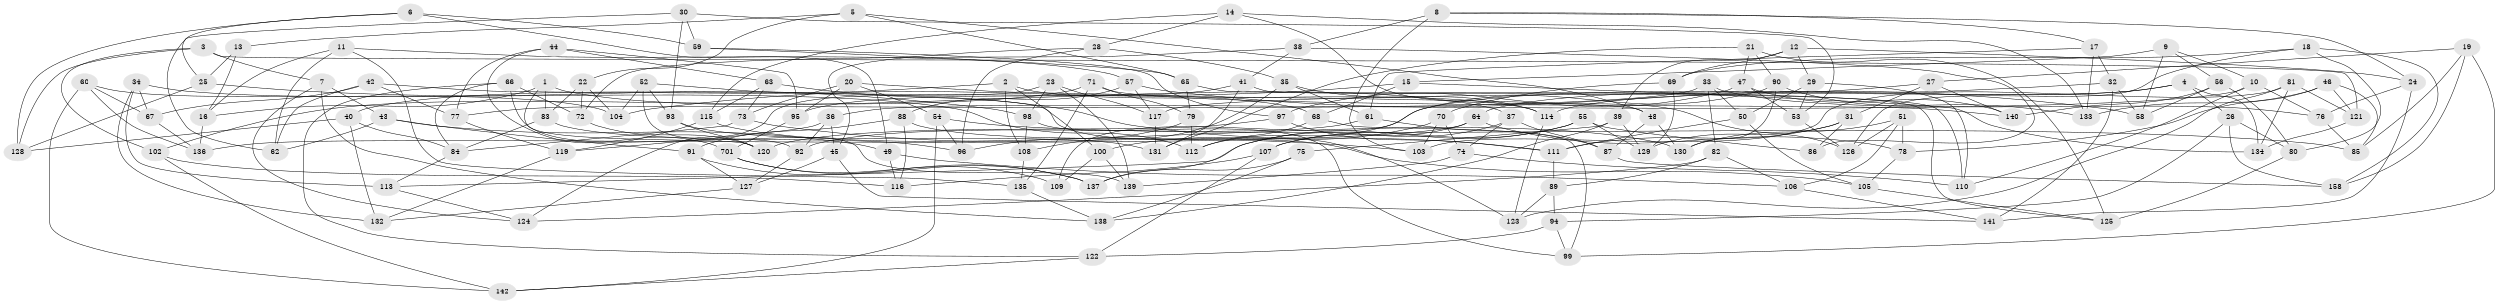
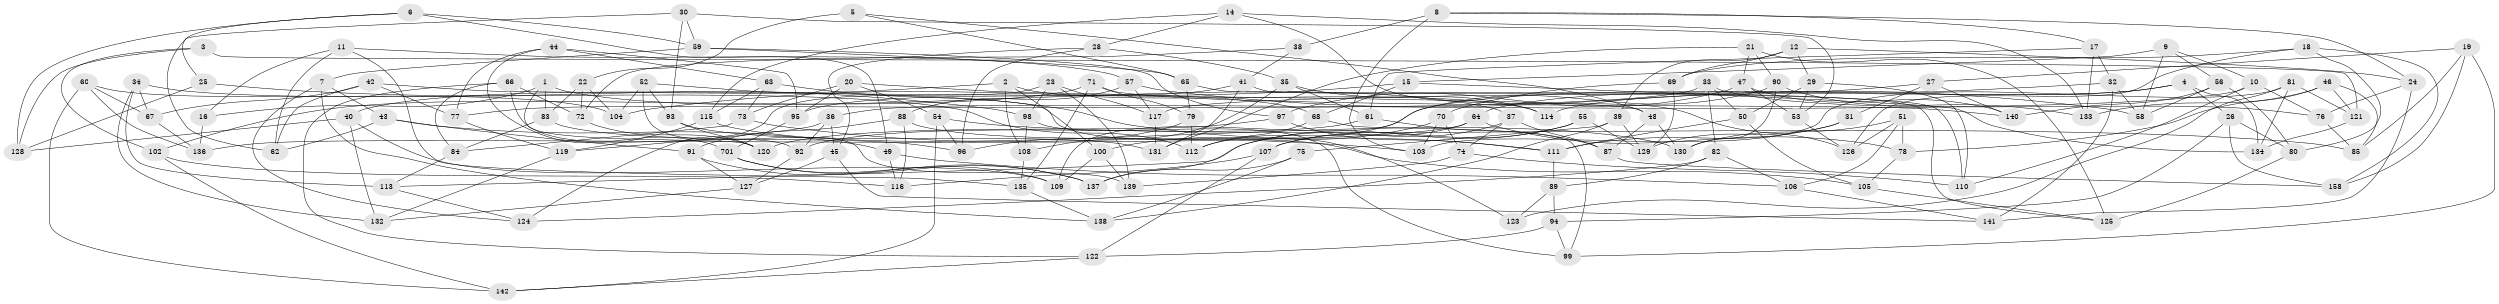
(238, 48) -> none
(261, 68) -> (482, 63)
(402, 135) -> (698, 171)
(1813, 152) -> none
(1528, 167) -> none
